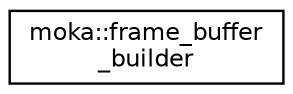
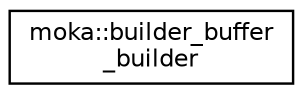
(147, 47) -> (151, 47)
